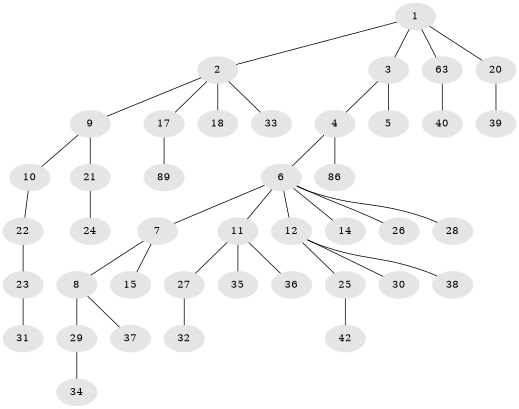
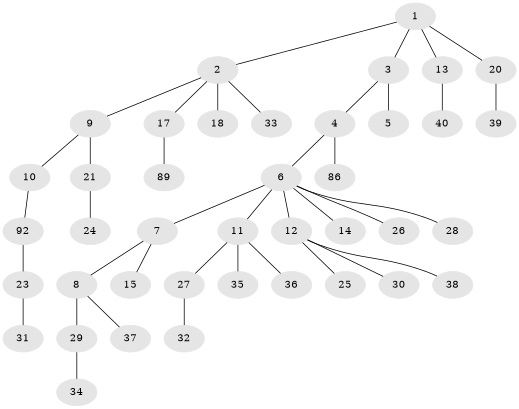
(442, 70) -> (442, 70)
(23, 231) -> (23, 231)
(345, 339) -> none
